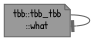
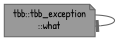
(37, 21) -> (50, 21)
